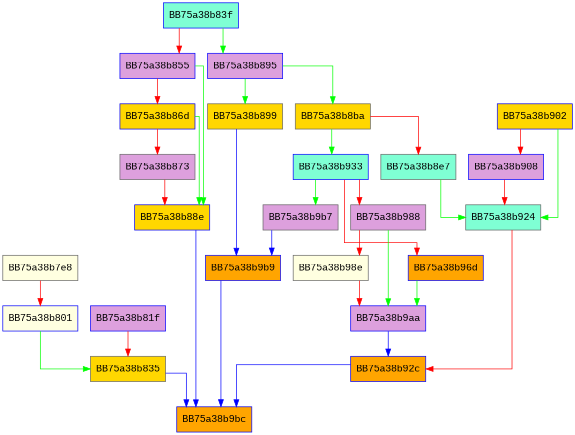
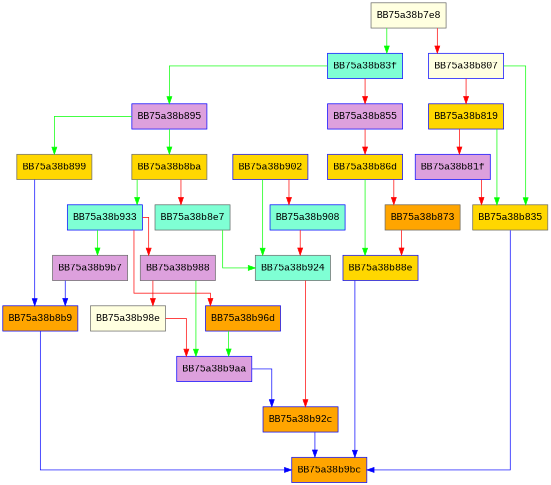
none -> (387, 37)
none -> (466, 116)
(203, 128) -> none
(157, 167) -> (423, 217)
(506, 167) -> (308, 217)
(243, 268) -> (40, 318)
(40, 318) -> (466, 66)
